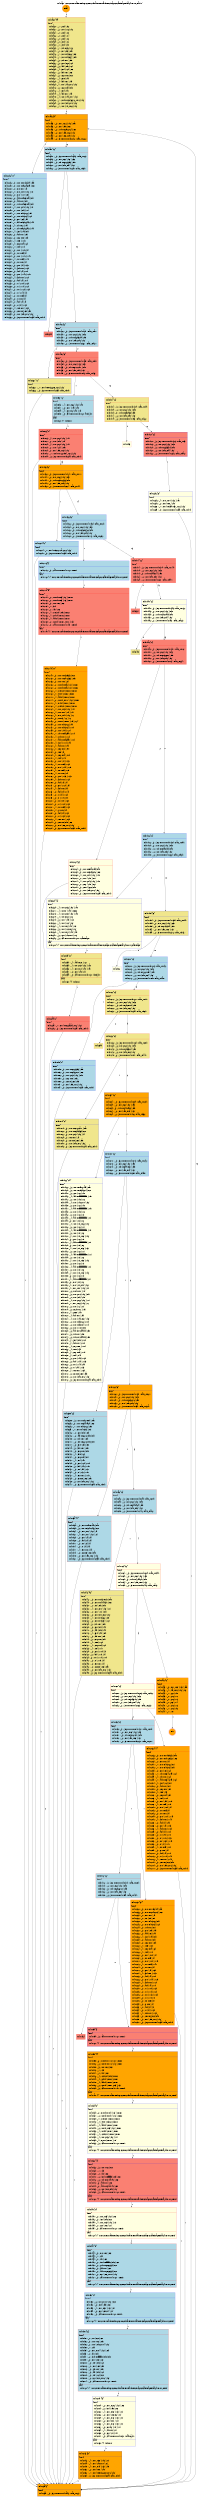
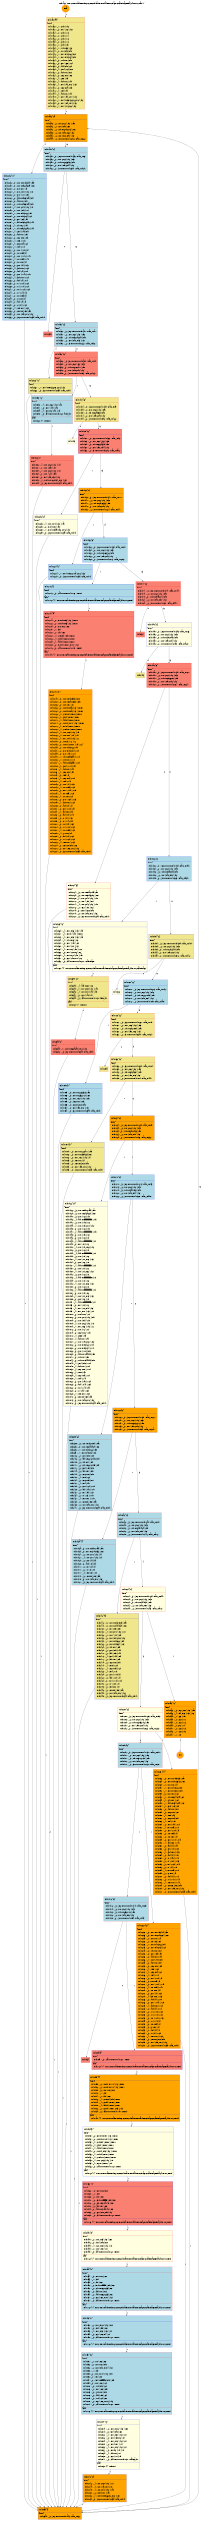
(61, 462) -> (101, 470)
